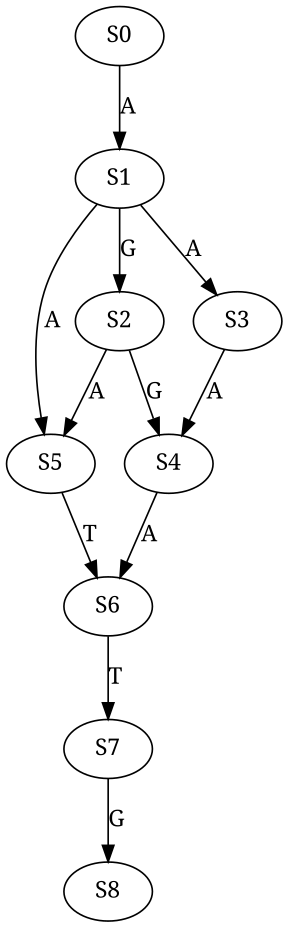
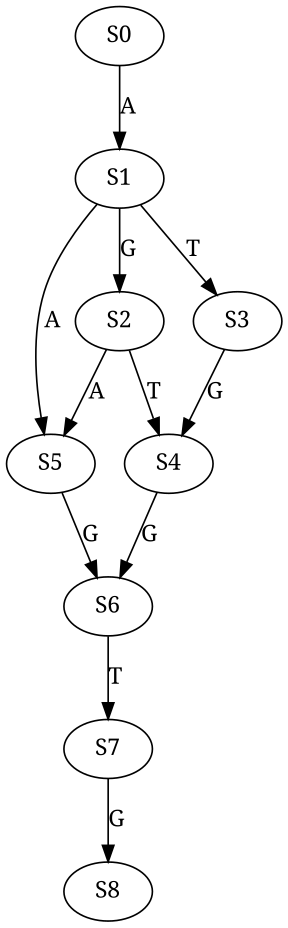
(193, 250) -> (193, 250)
(154, 393) -> (154, 393)
(215, 393) -> (215, 393)
(90, 535) -> (90, 535)
(149, 535) -> (149, 535)
